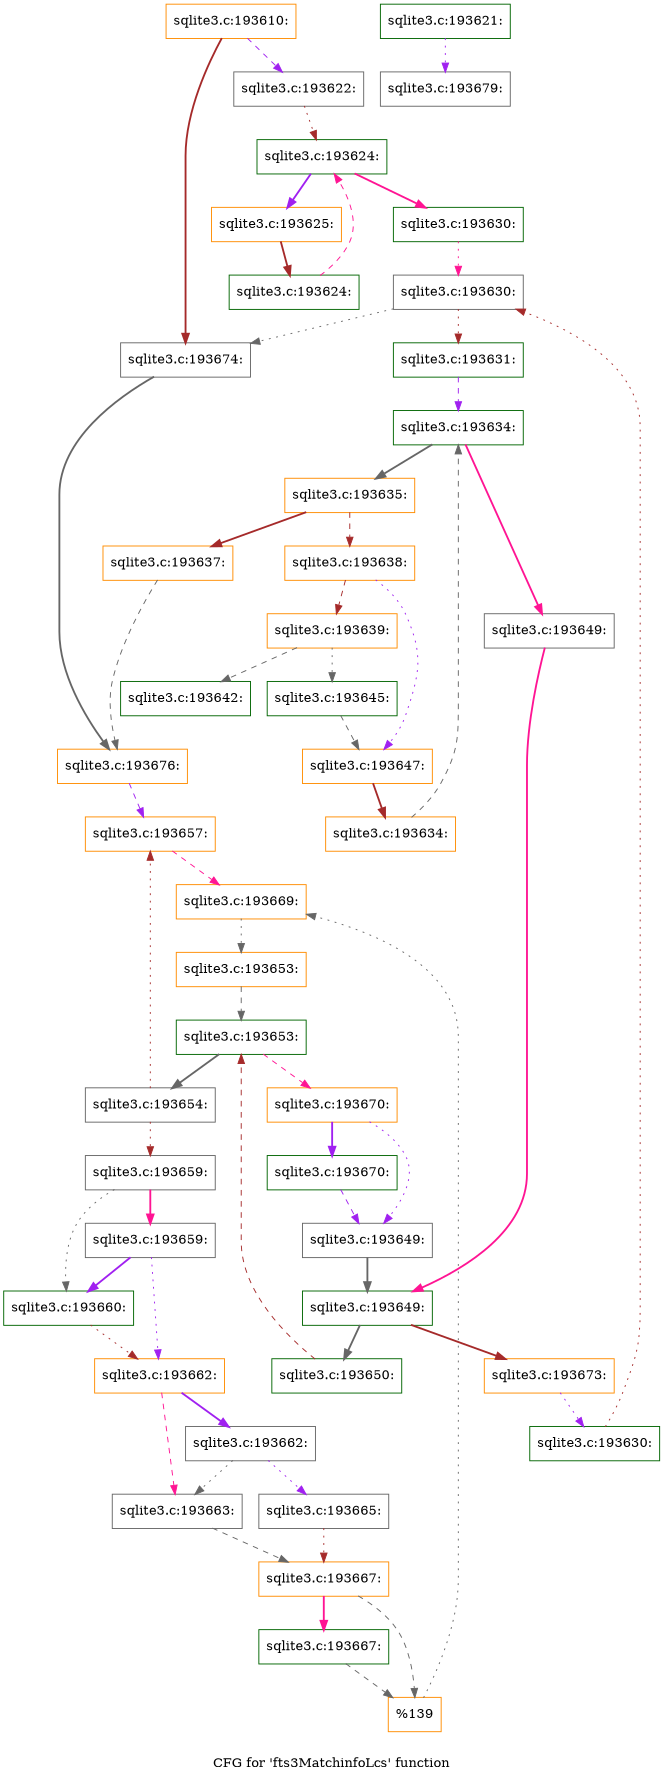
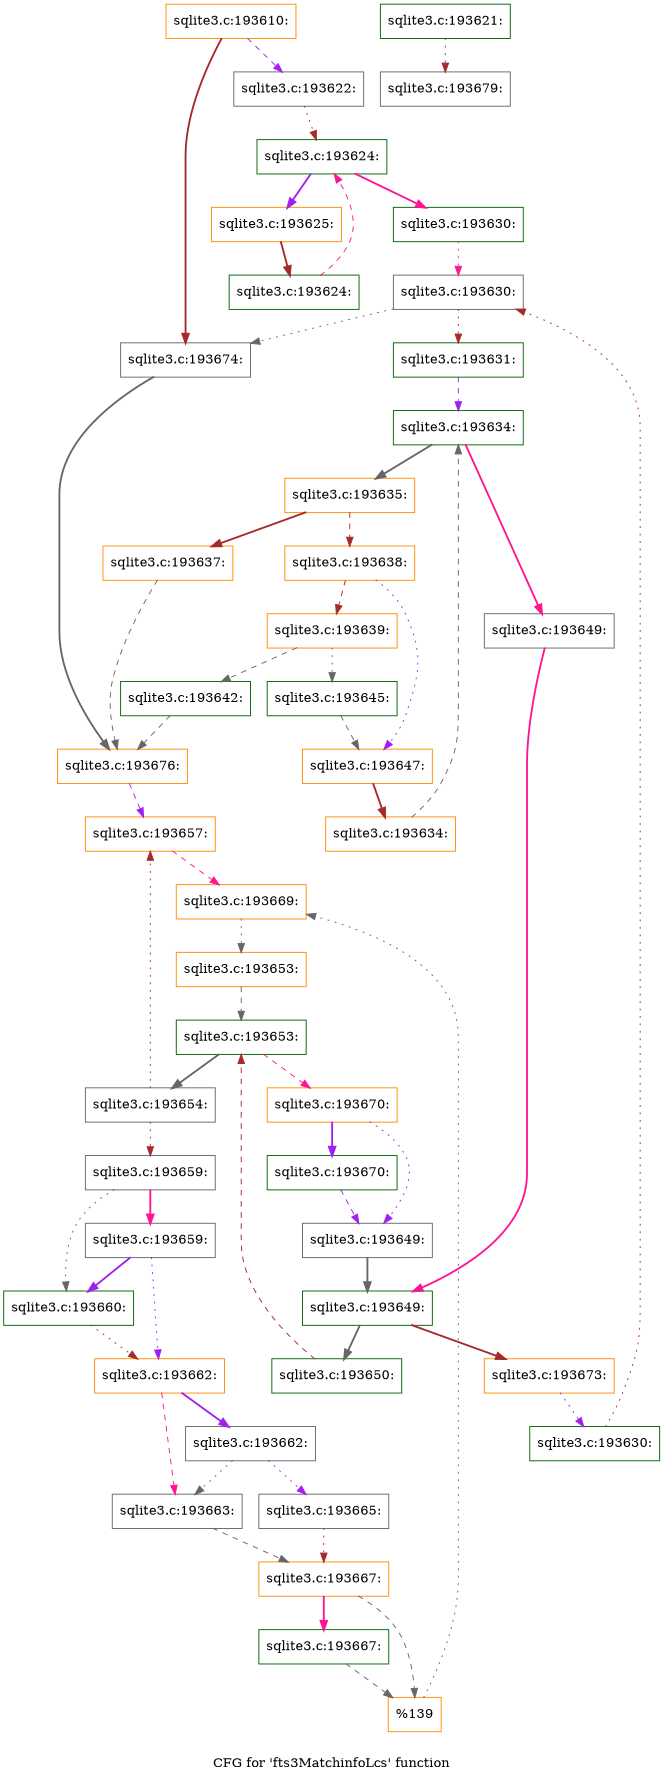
(445, 51) -> (445, 51)
none -> (157, 729)
